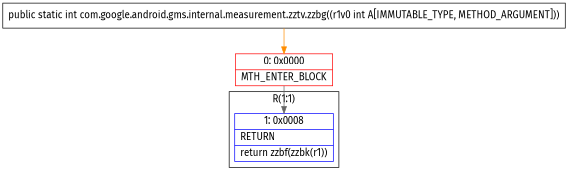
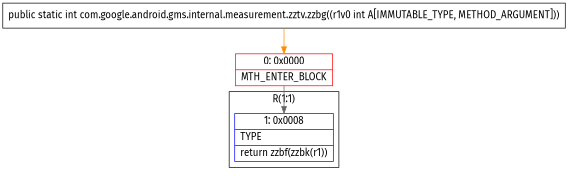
(258, 137) -> (251, 137)
